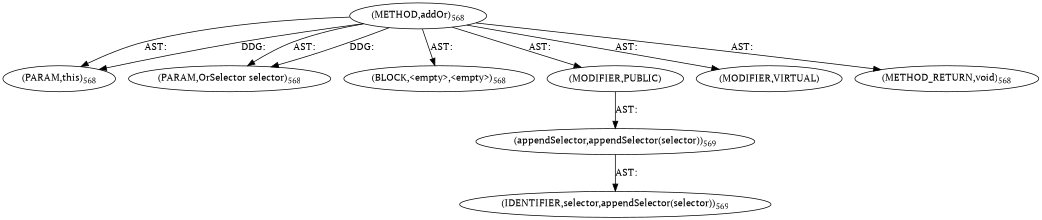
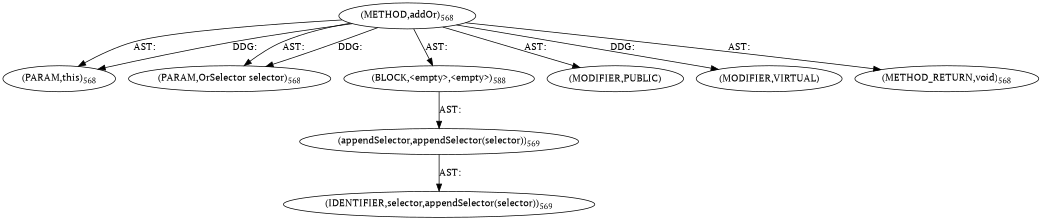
(628, 47) -> (624, 47)
(500, 78) -> (500, 78)
(615, 107) -> (439, 107)
